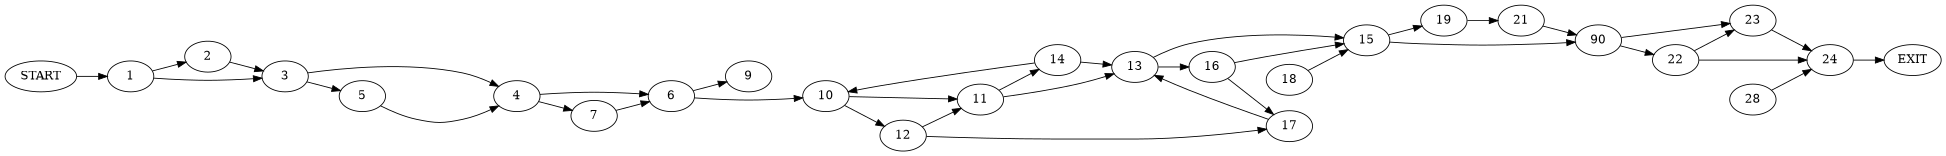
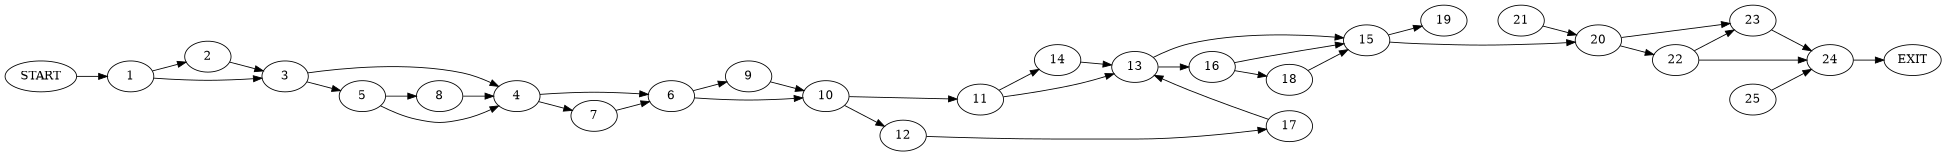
(1478, 21) -> none
(1598, 40) -> (1598, 40)
(946, 75) -> (783, 85)
(1247, 94) -> (1246, 73)
none -> (440, 96)
(1753, 100) -> (1753, 100)
(938, 119) -> none
